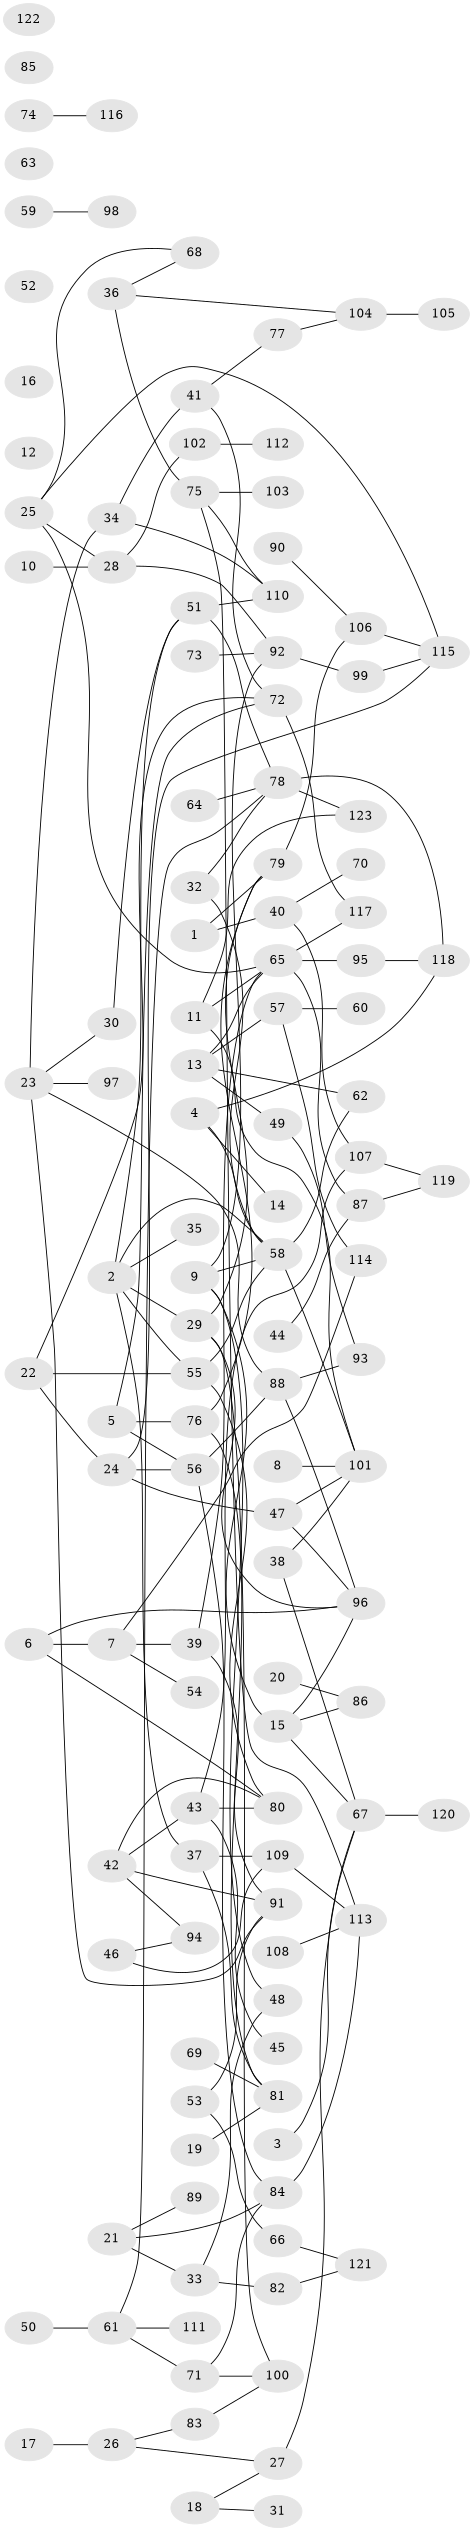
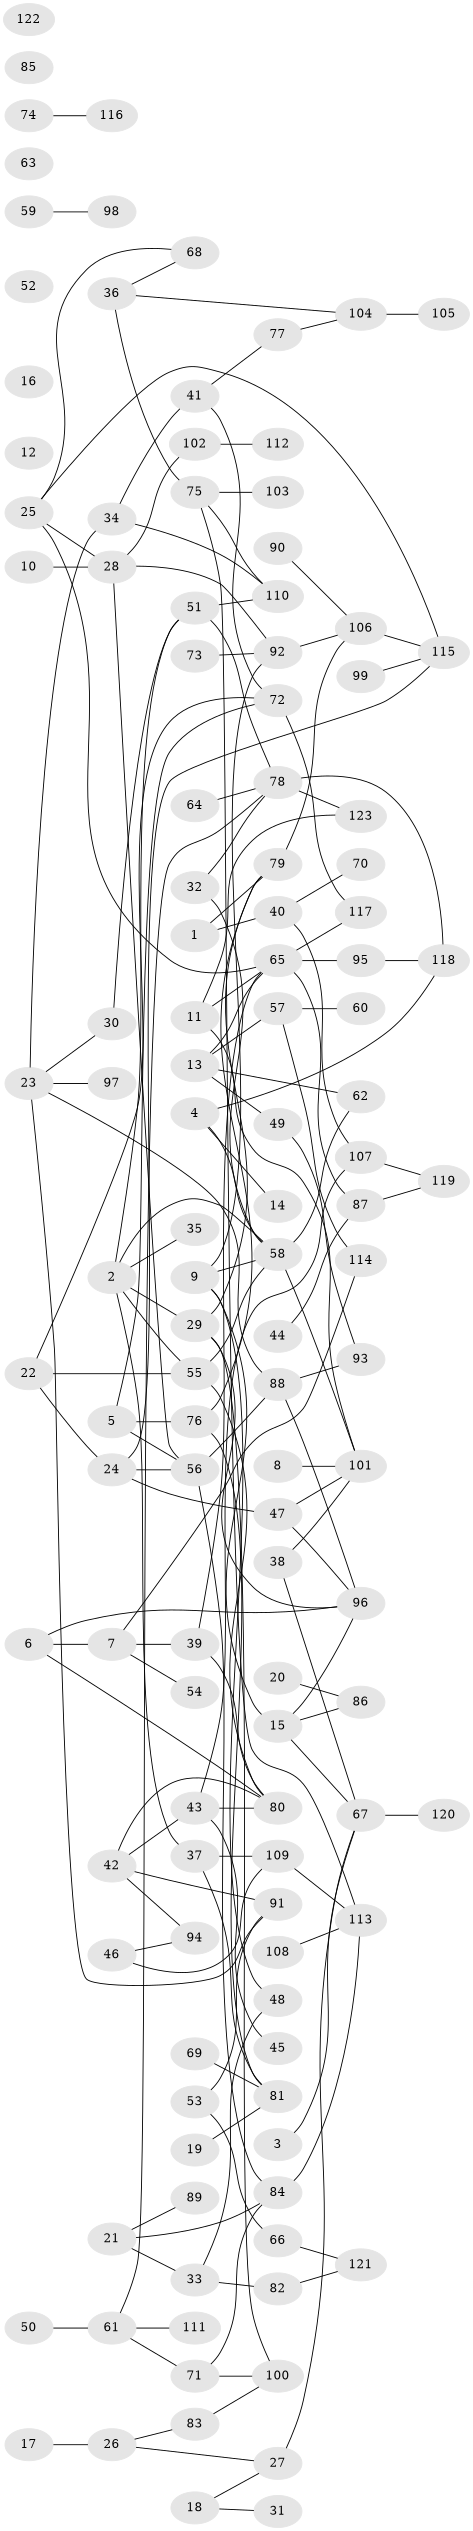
(319, 665) -> (319, 641)
none -> (135, 957)
(236, 1774) -> (237, 1726)
